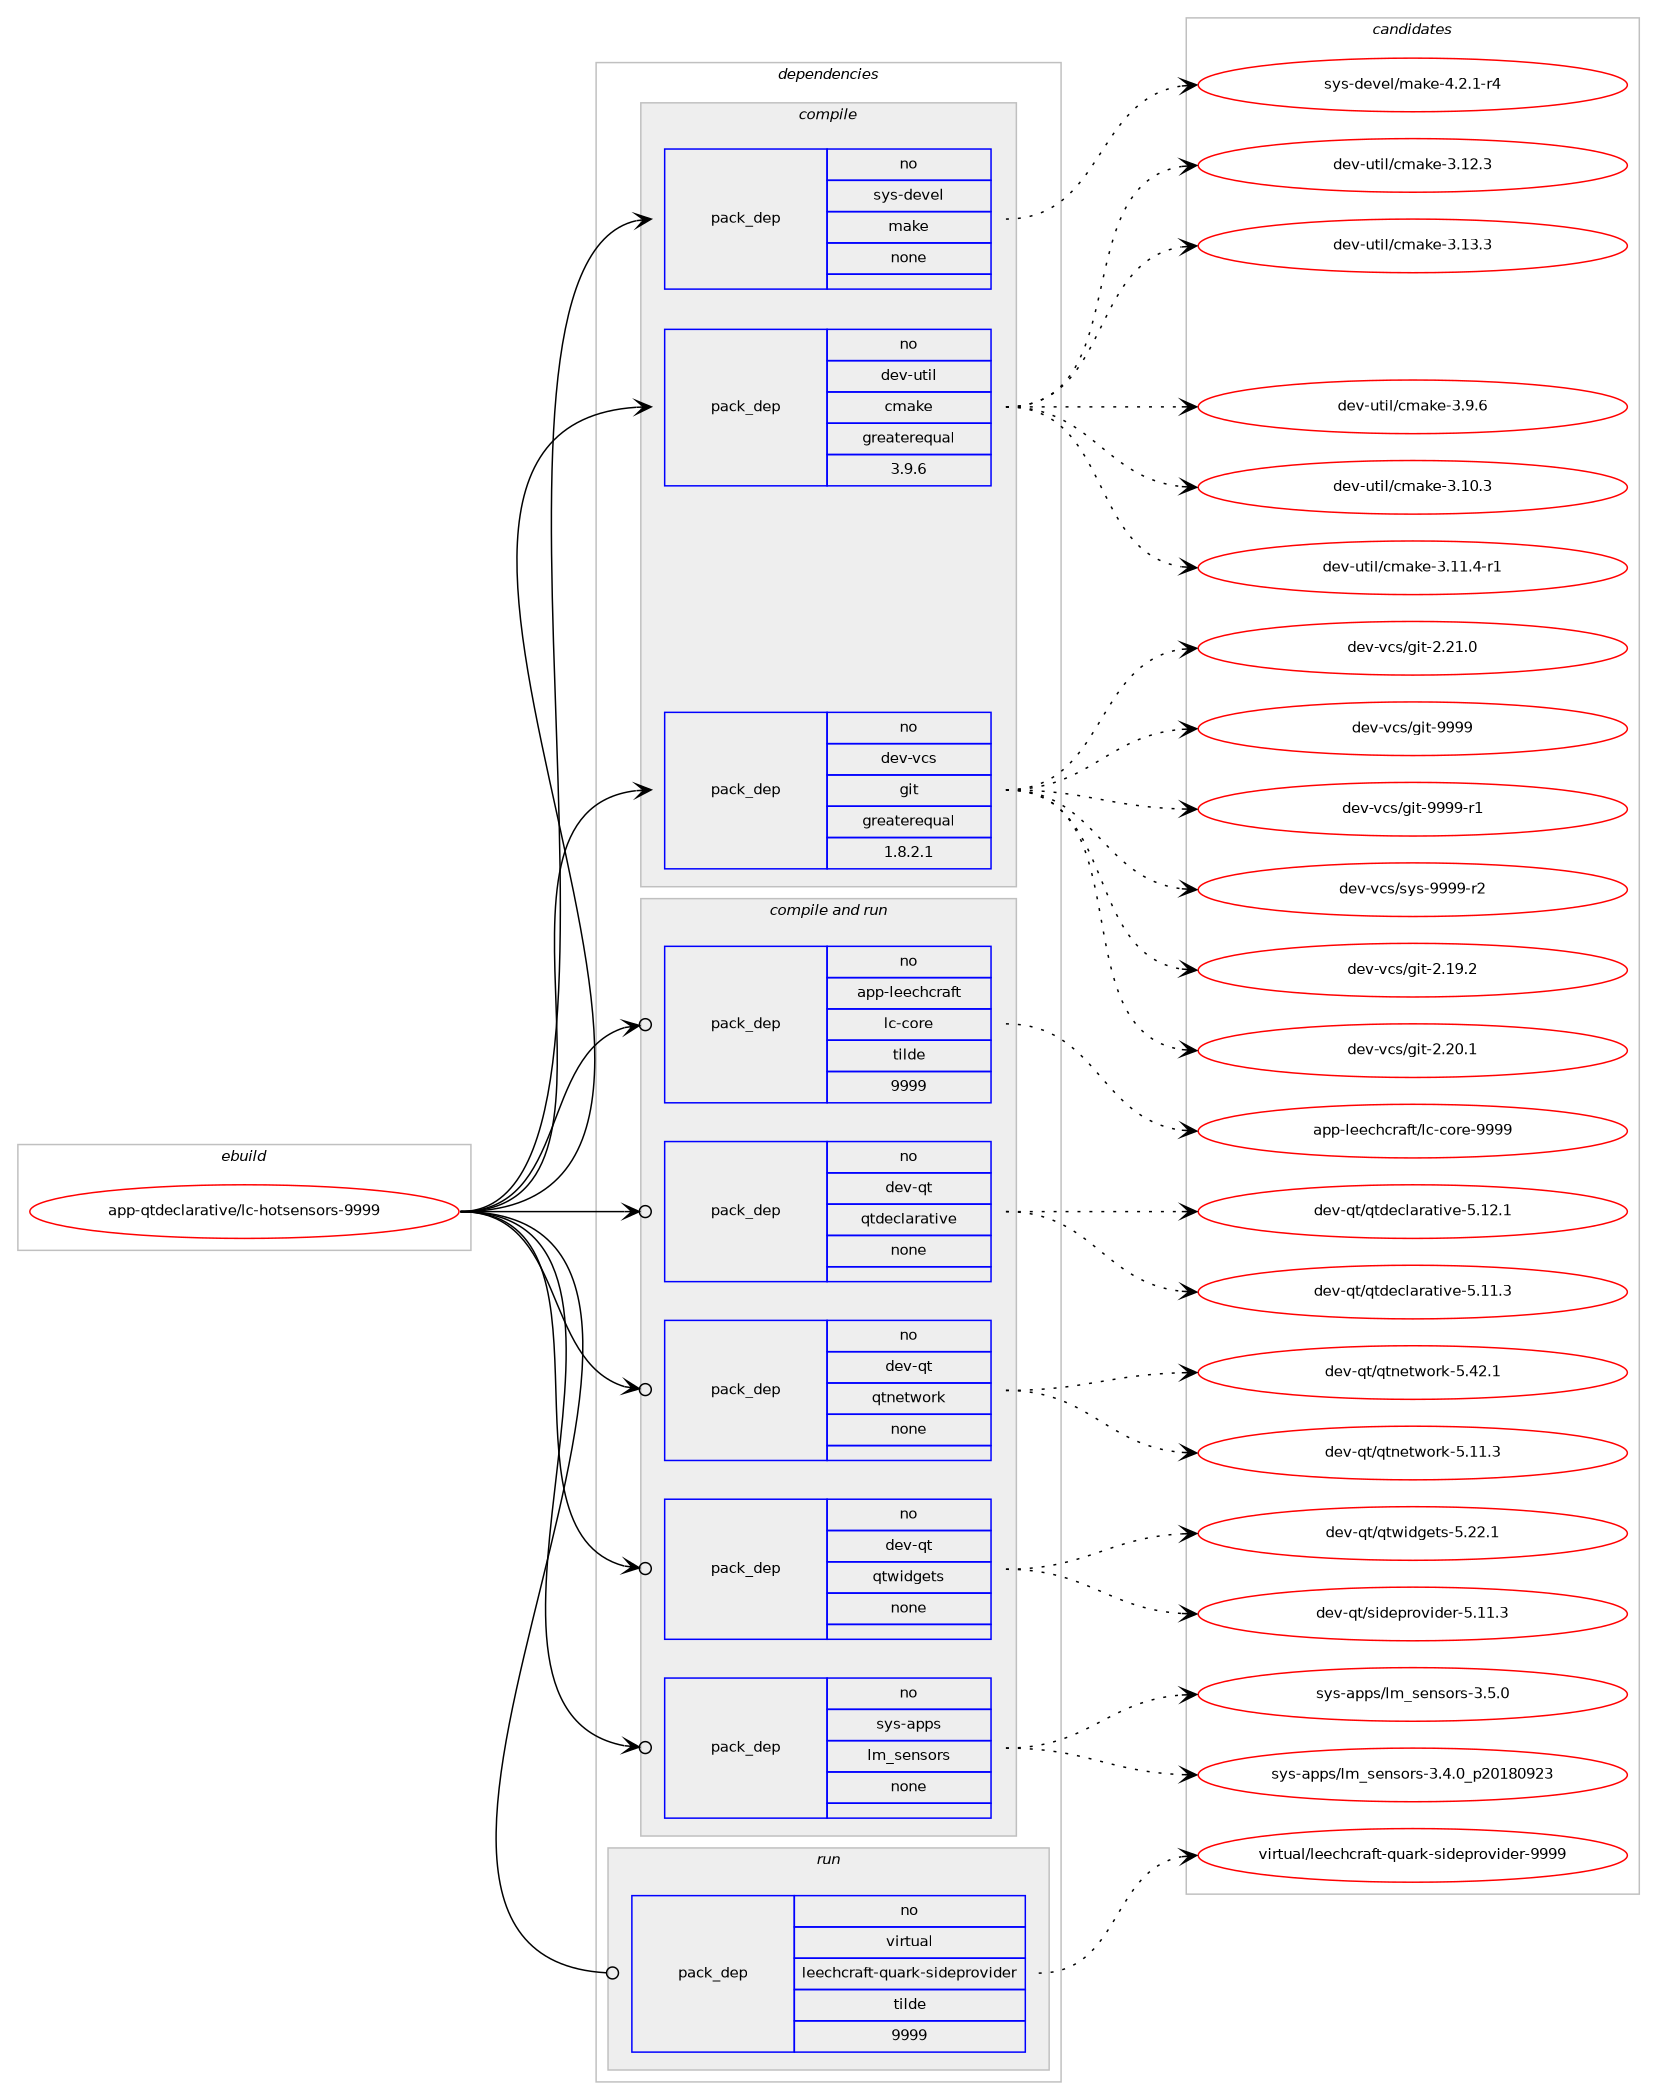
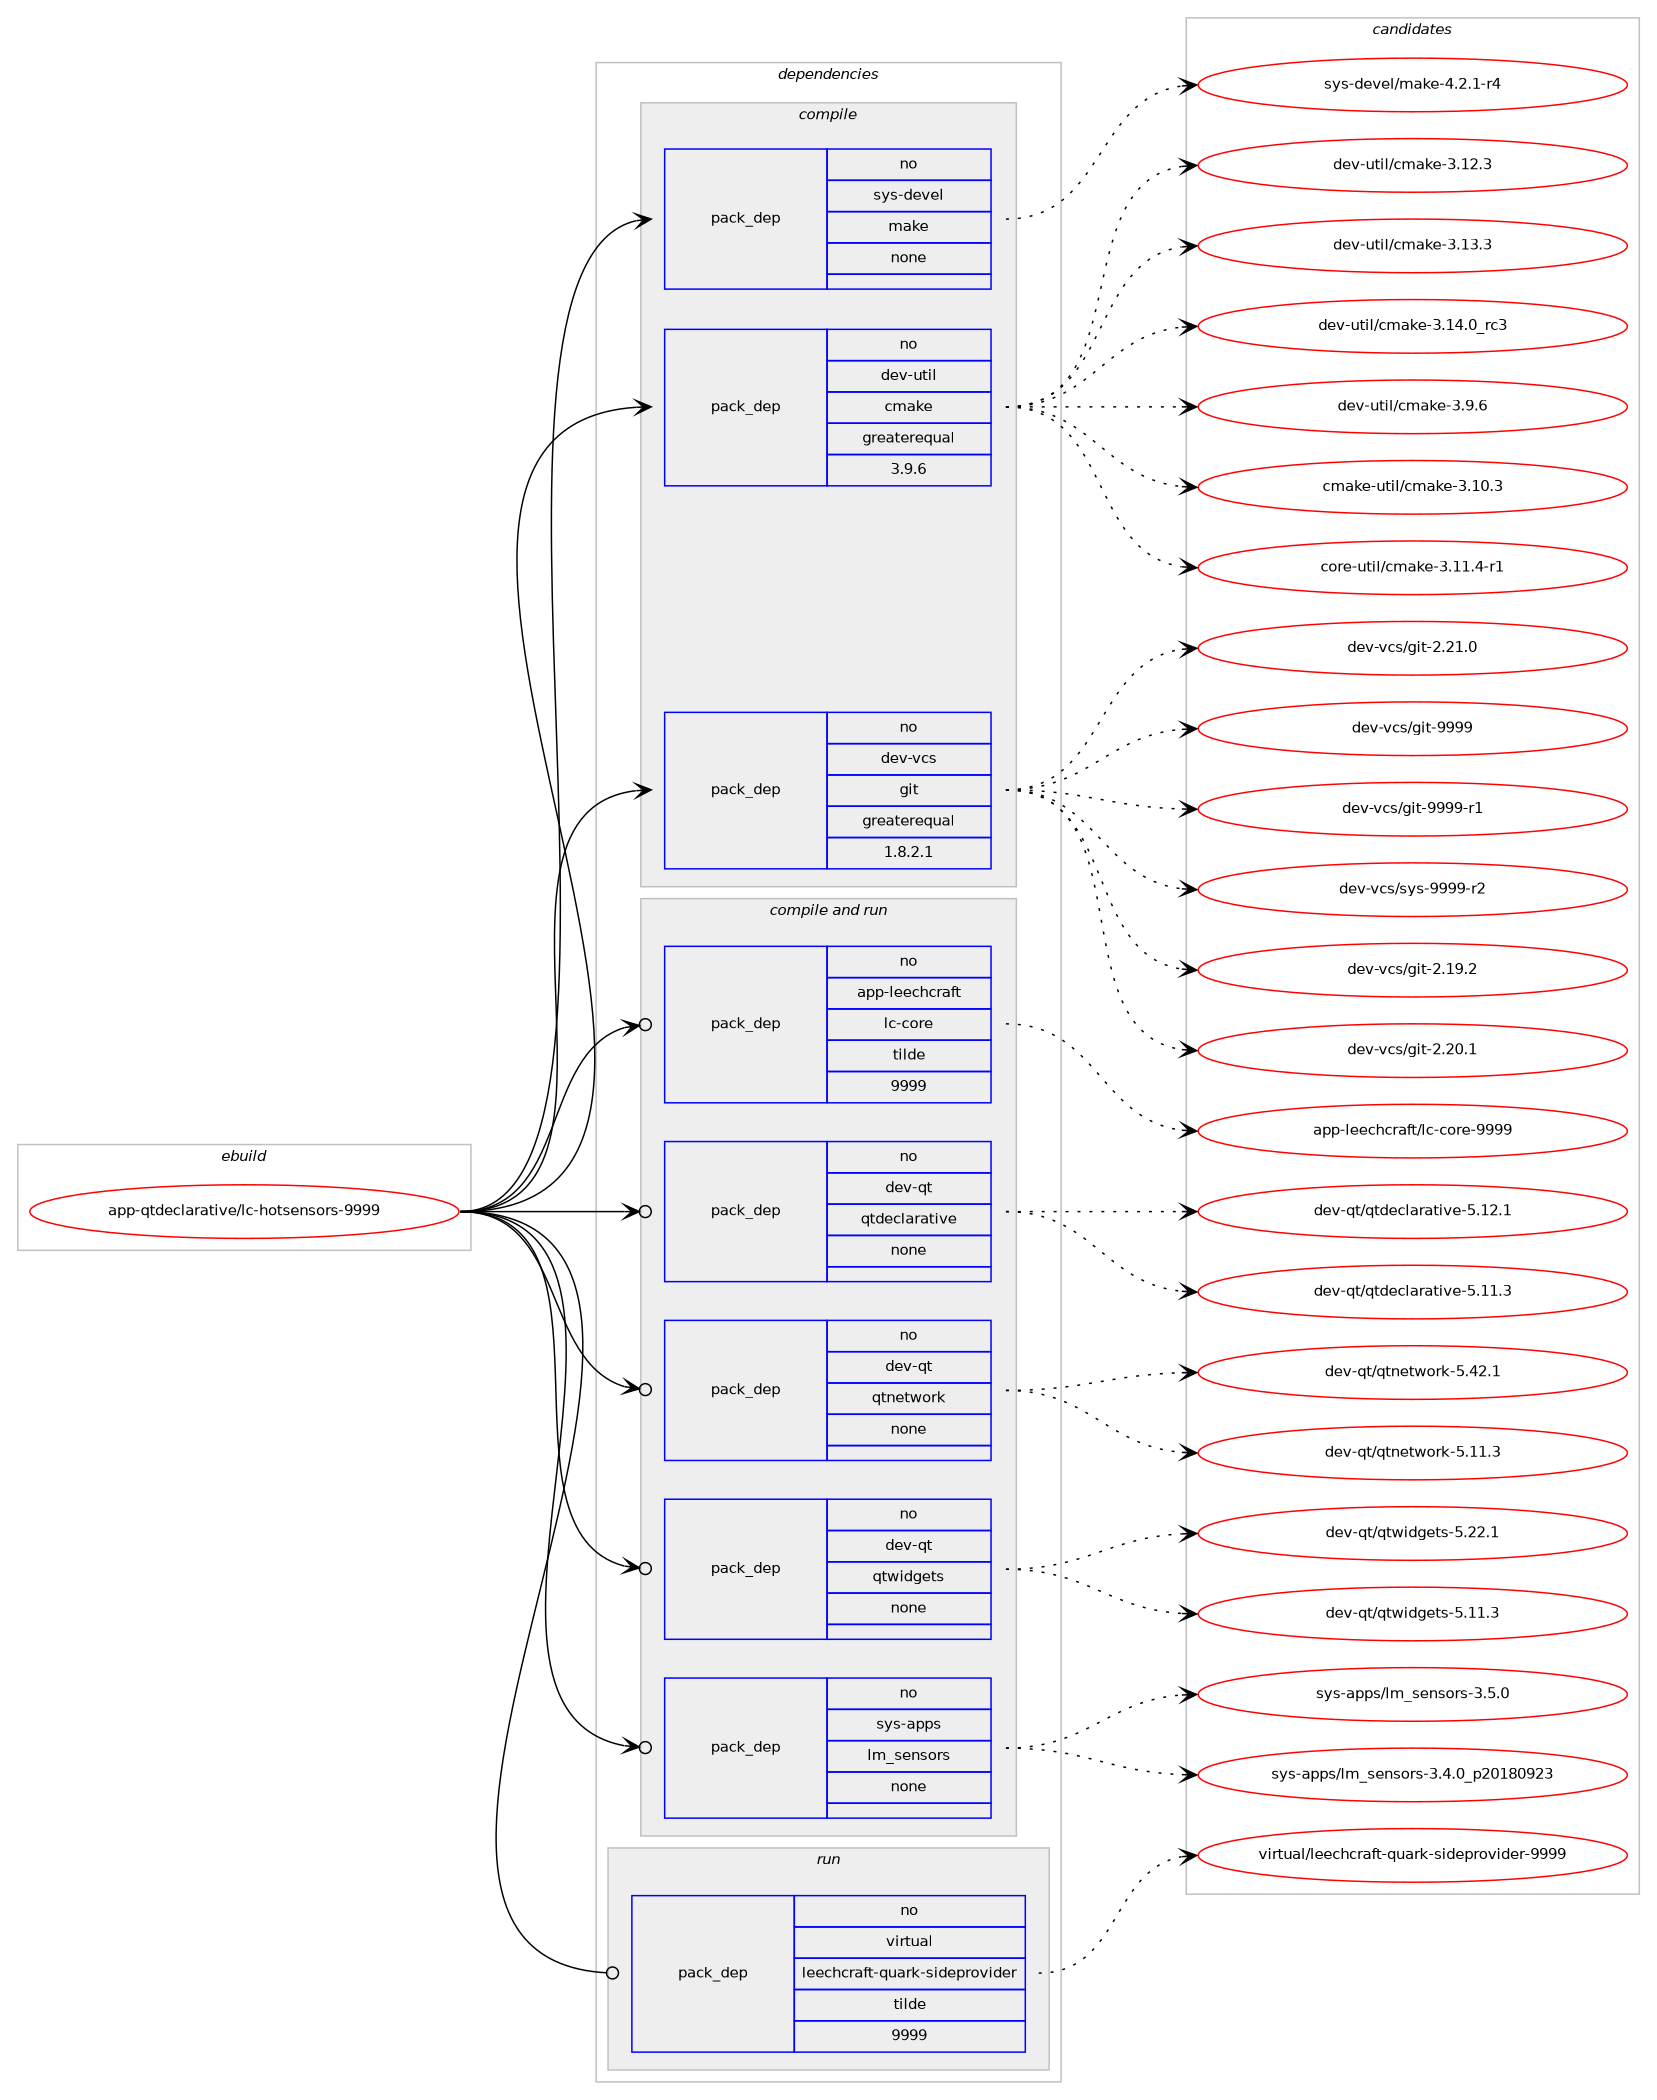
none -> (1413, 326)
(1413, 487) -> (1413, 487)
(1413, 568) -> (1413, 568)
(1413, 1614) -> (1413, 1614)
